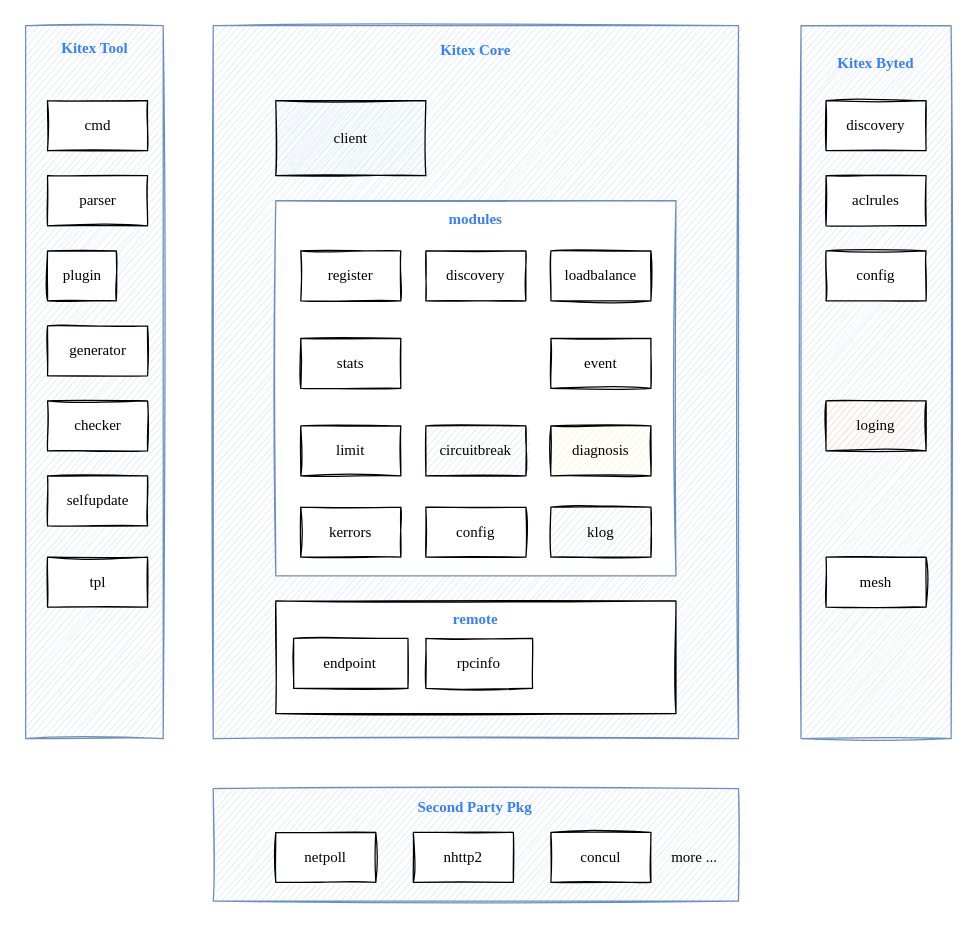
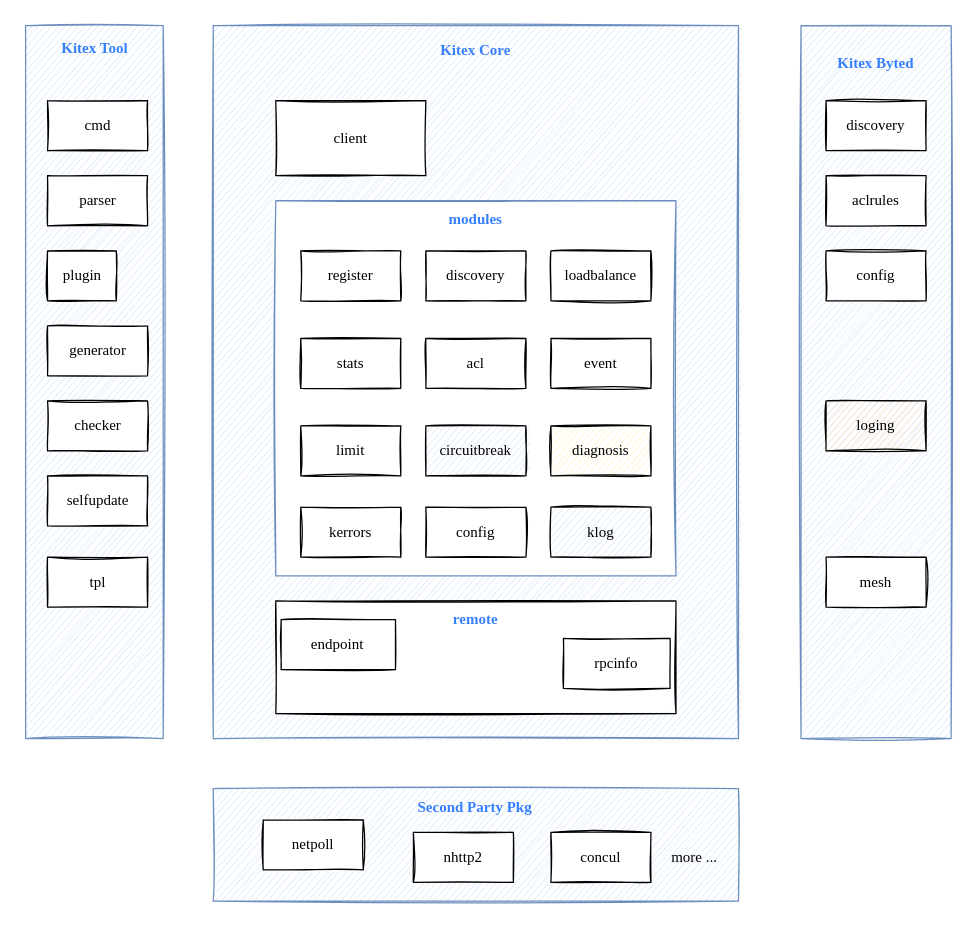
(351, 138) -> (351, 138)
none -> (476, 363)
(351, 663) -> (338, 644)
(479, 663) -> (616, 663)
(326, 857) -> (313, 844)
